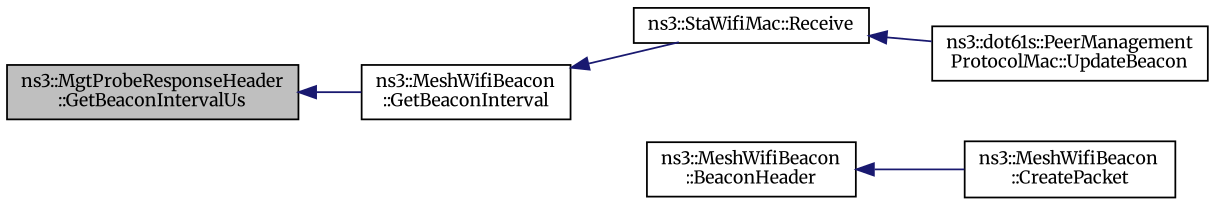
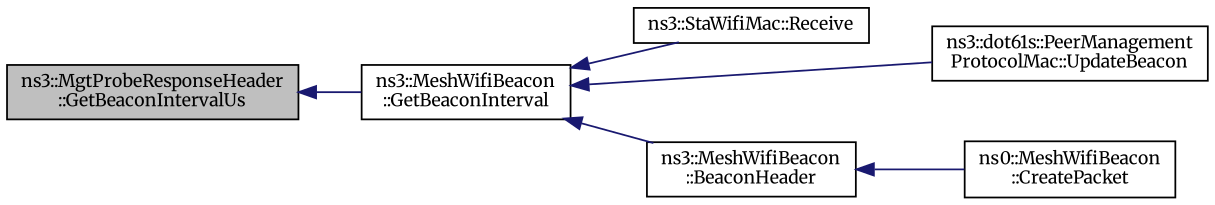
(909, 39) -> (761, 73)
none -> (617, 133)
(1070, 169) -> (1070, 169)
